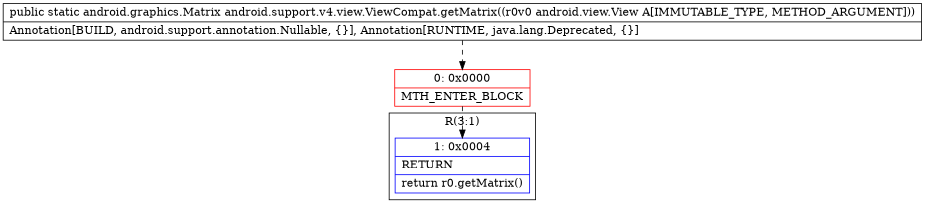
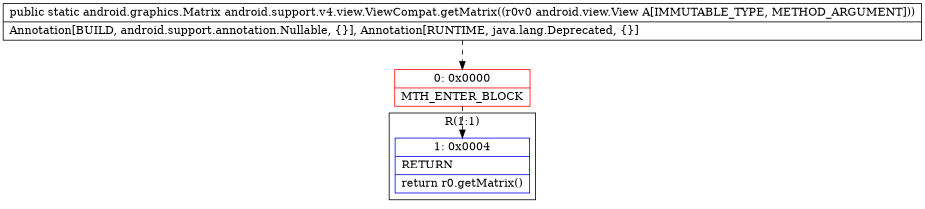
(462, 122) -> (462, 122)
